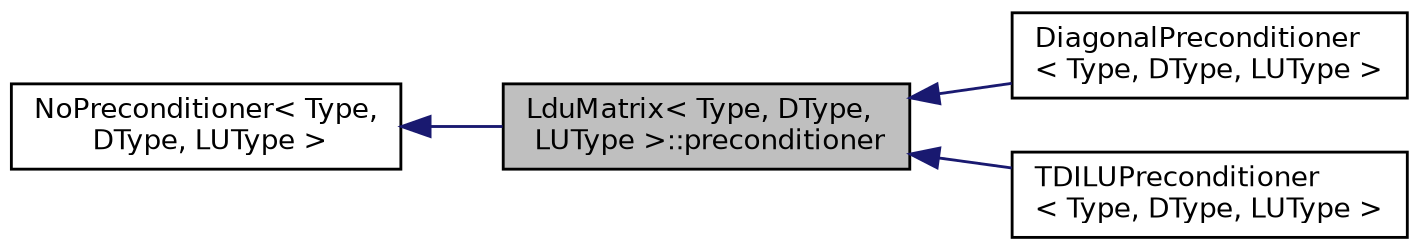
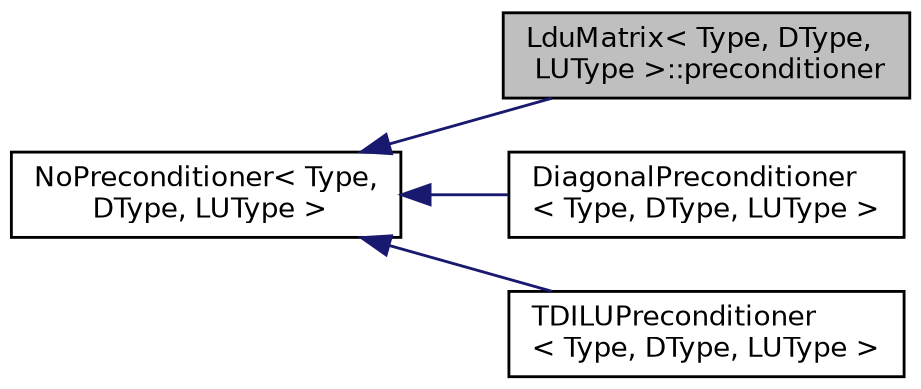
(975, 89) -> (469, 195)
(975, 163) -> (470, 268)
